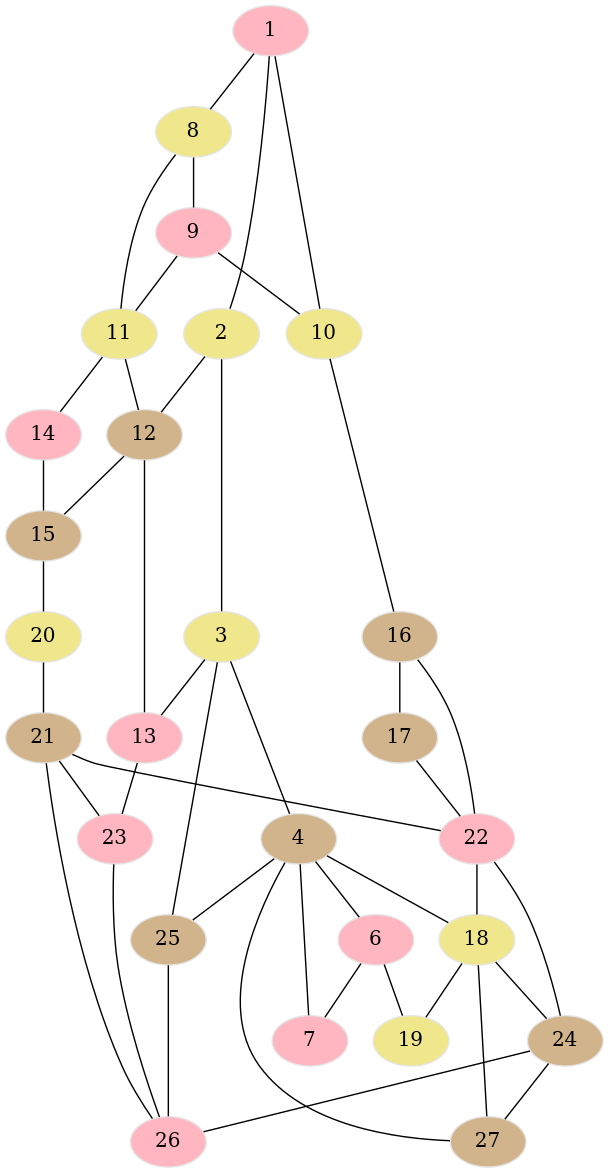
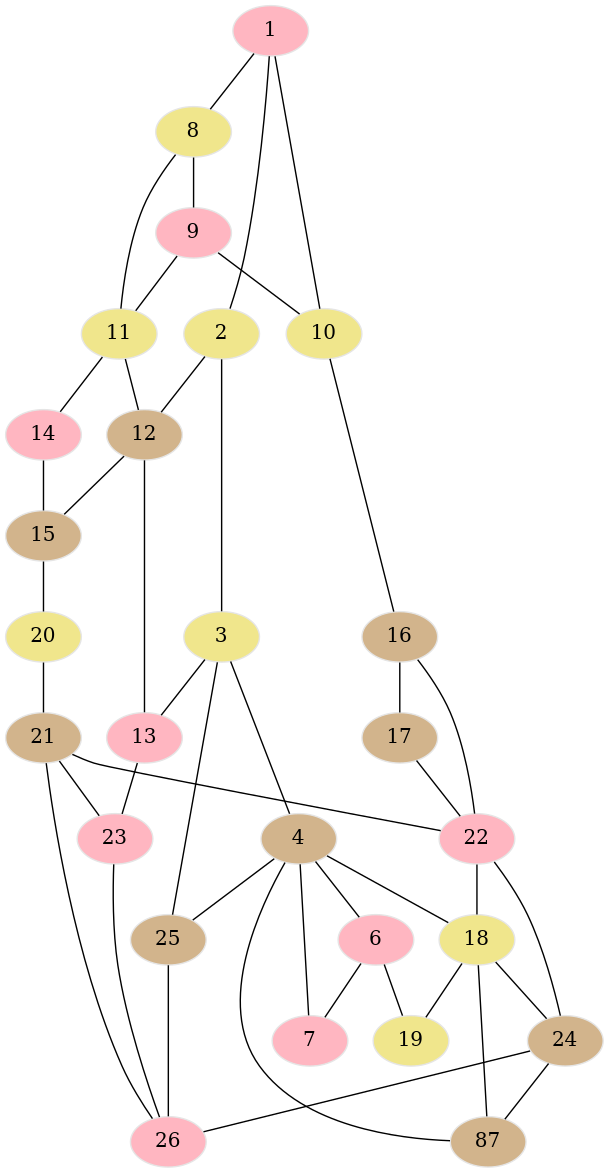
(488, 1142) -> (488, 1142)
